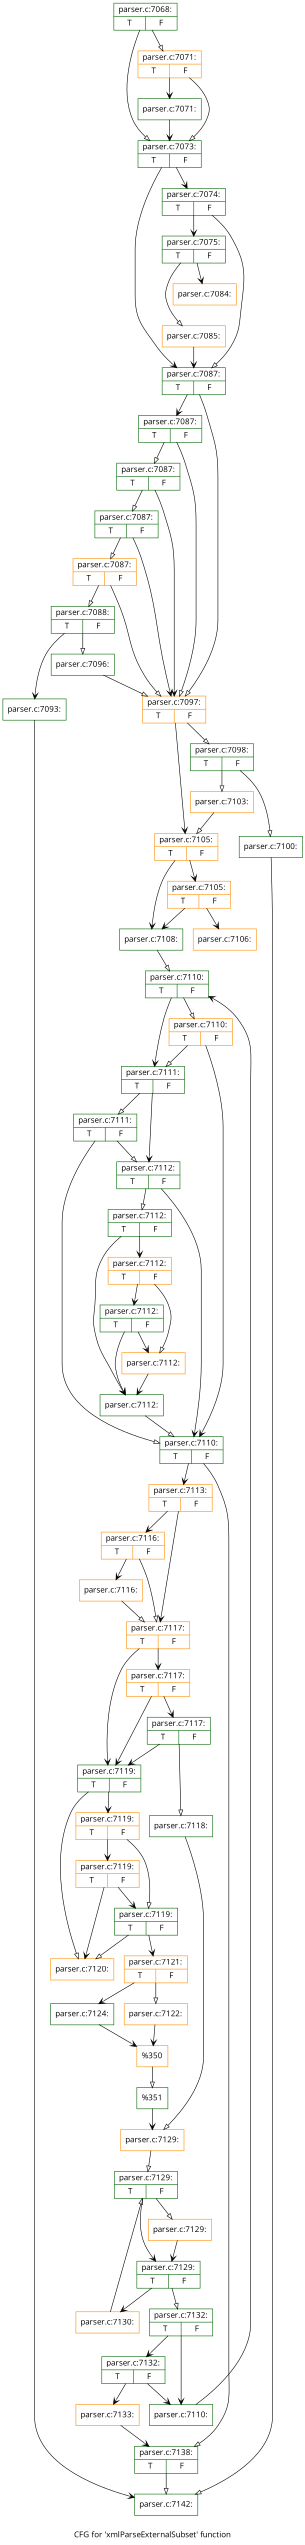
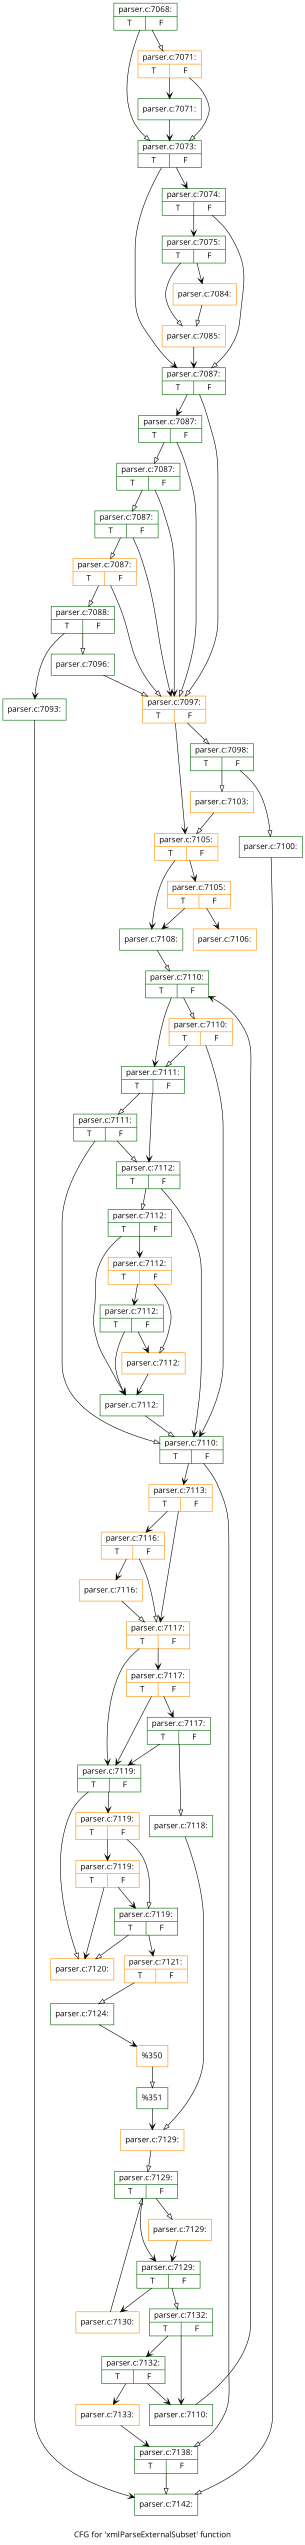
none -> (200, 313)
(119, 1992) -> (119, 1992)
(156, 2014) -> none
